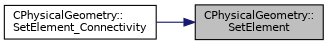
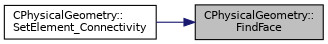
(259, 22) -> (259, 22)
